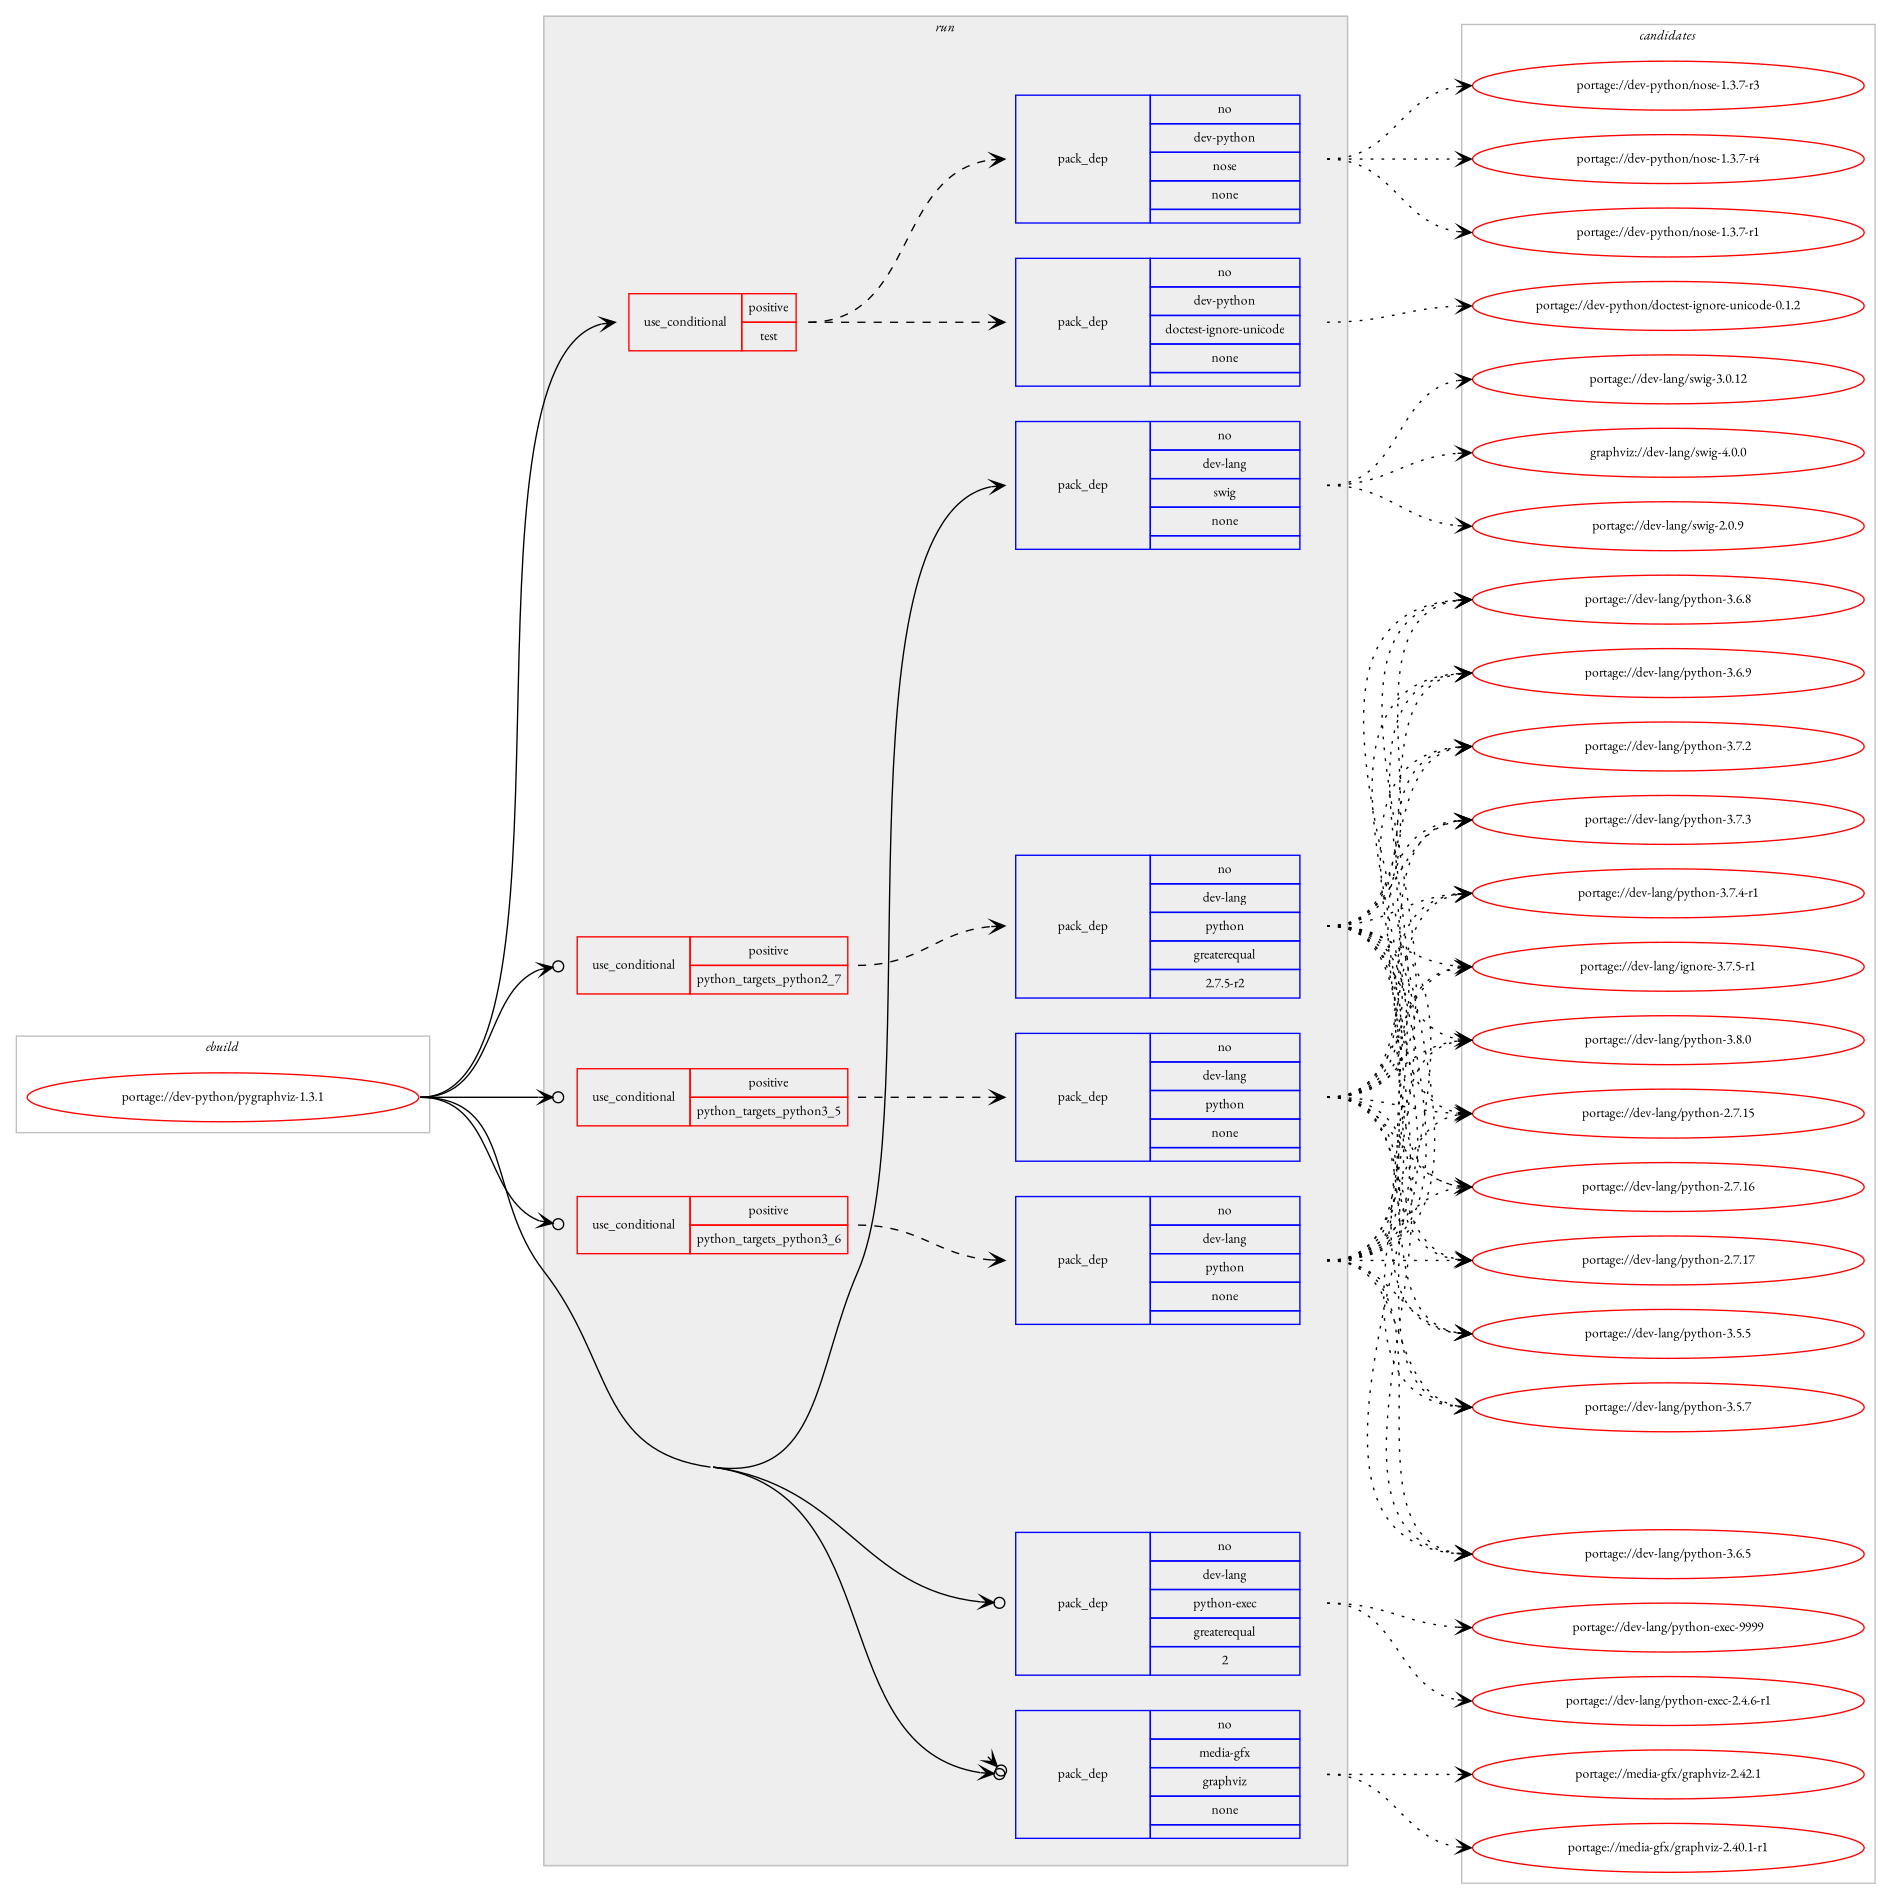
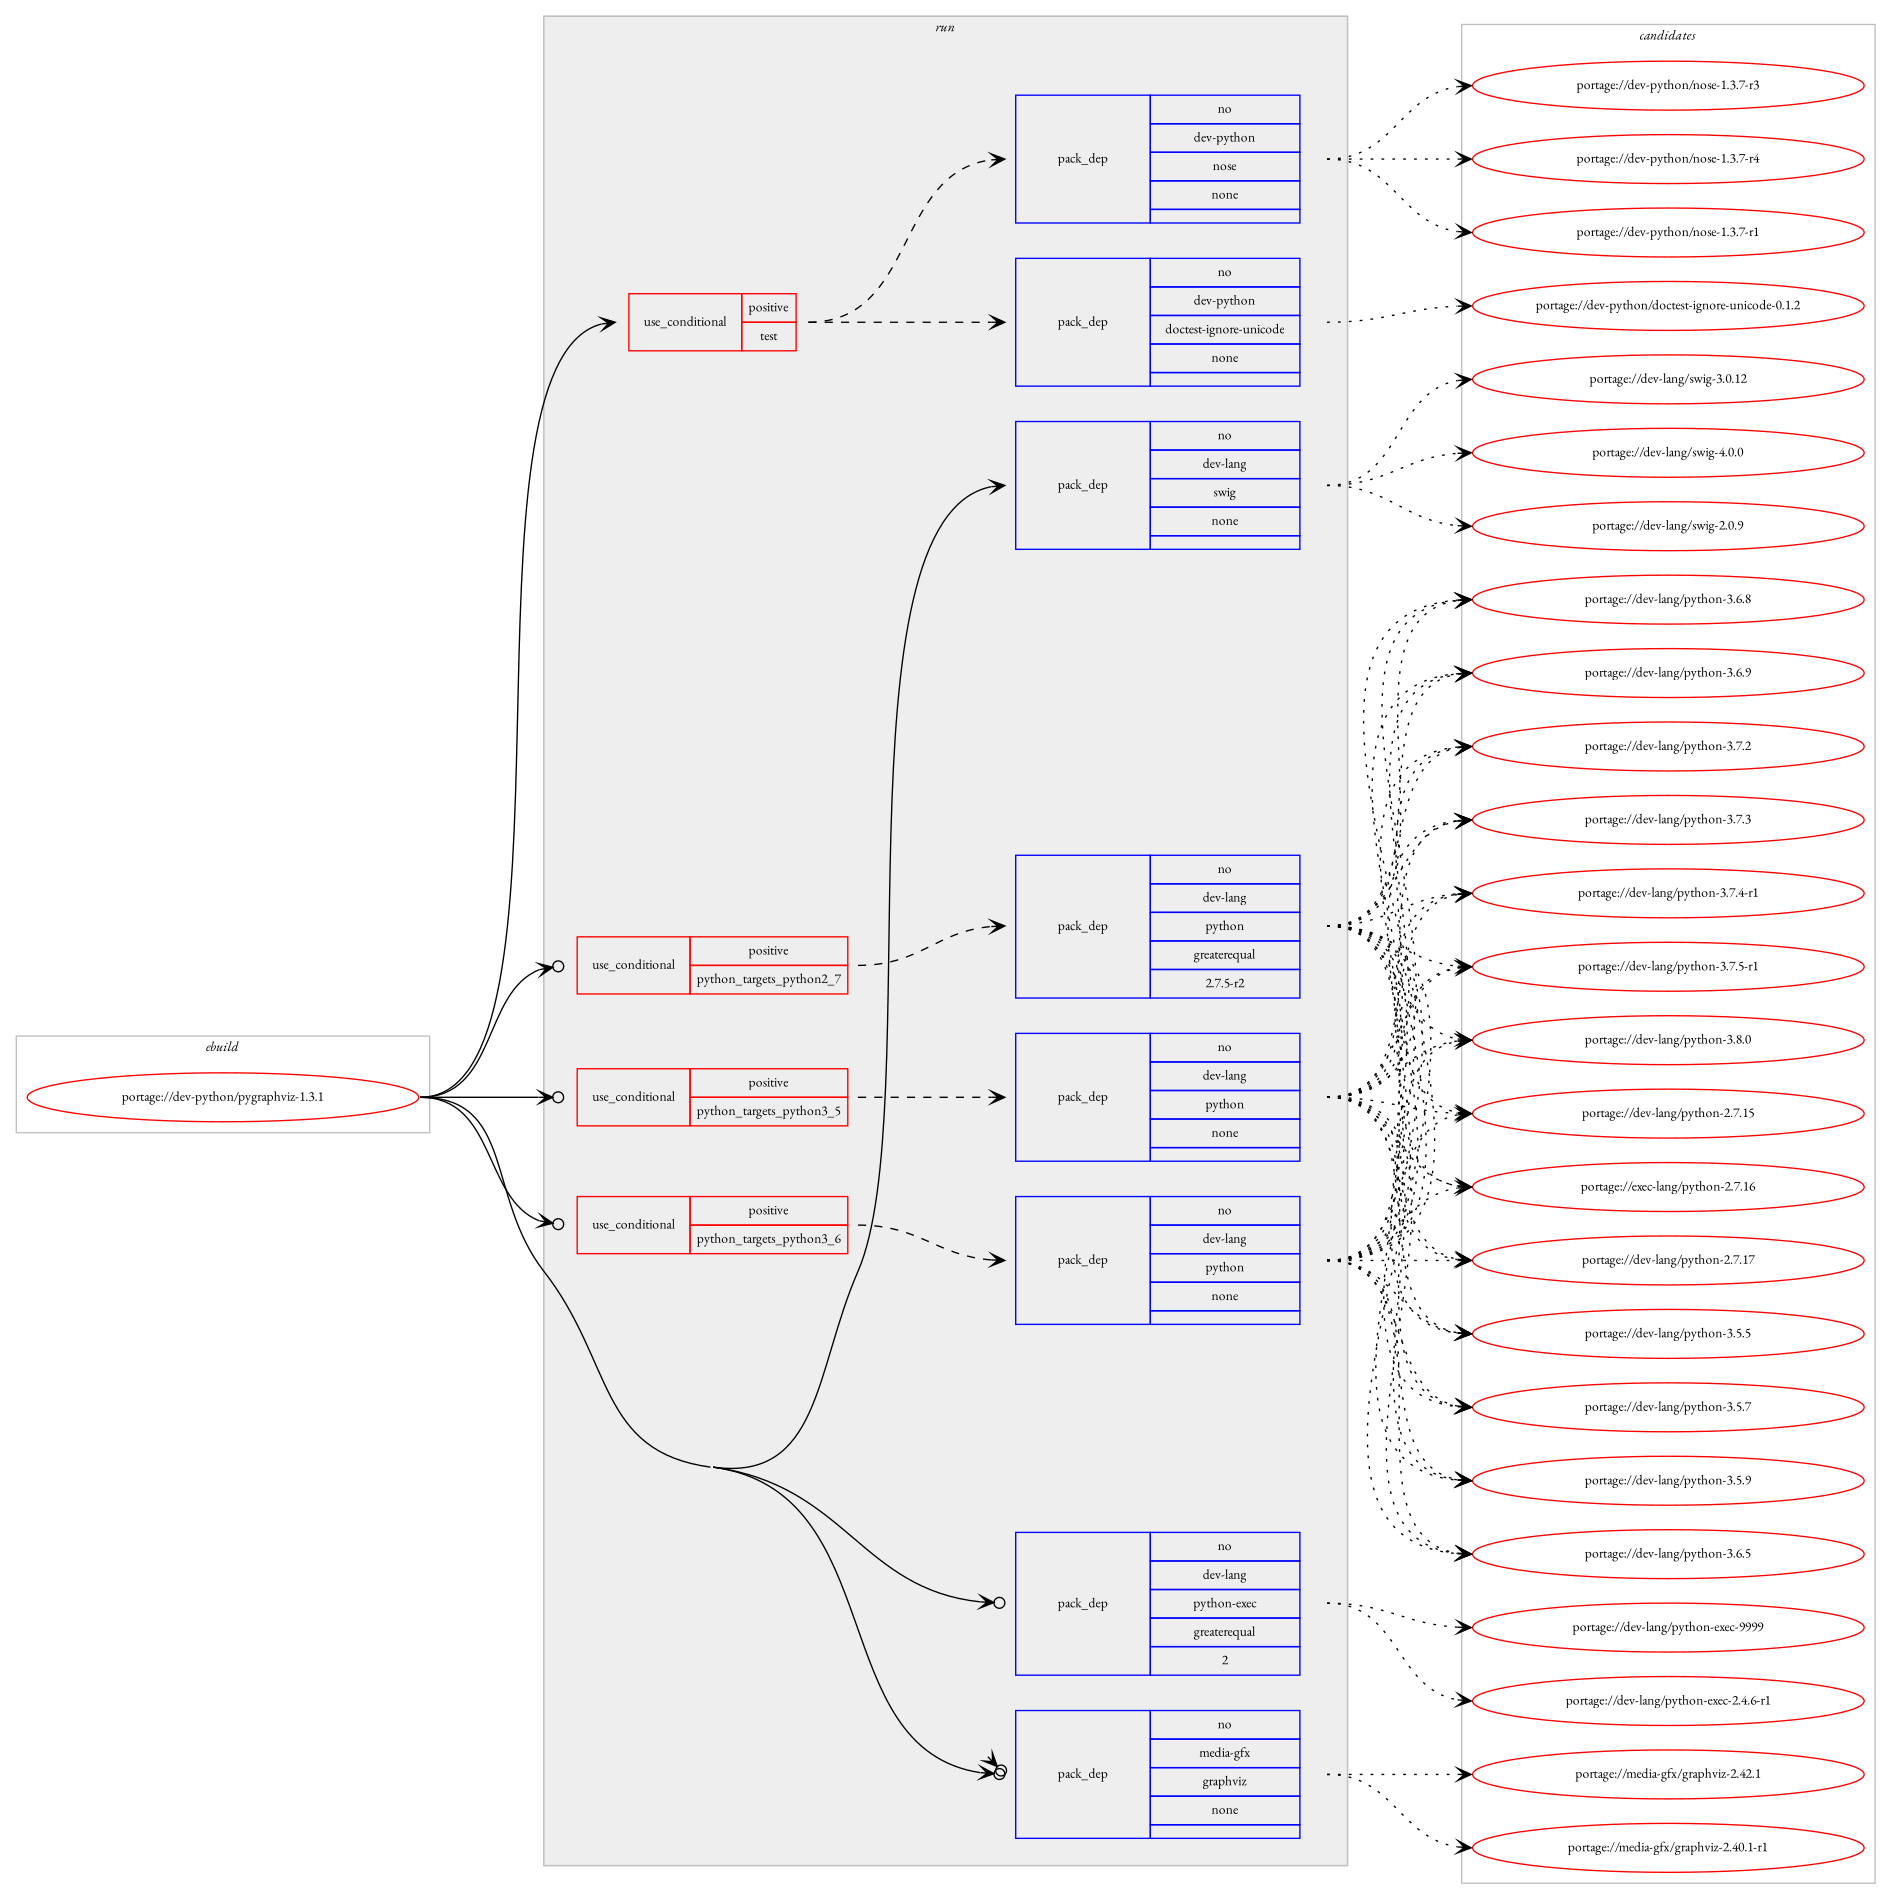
(1668, 453) -> (1668, 453)
(1668, 967) -> (1668, 967)
(1668, 1187) -> (1668, 1187)
none -> (1668, 1481)
